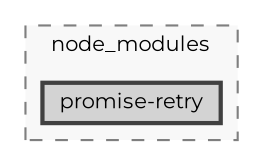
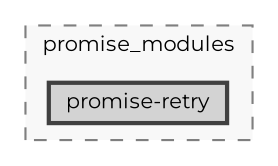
(132, 46) -> (139, 46)
